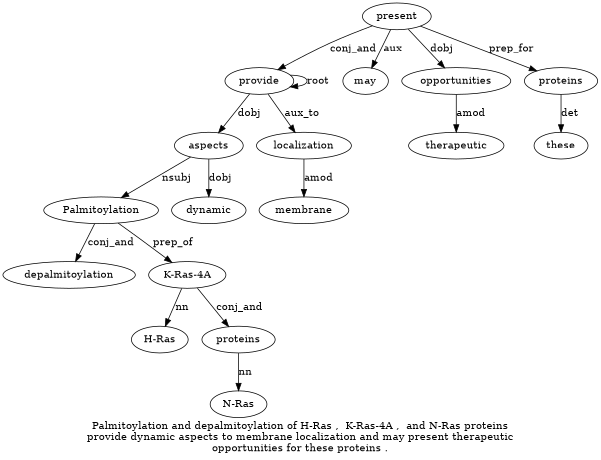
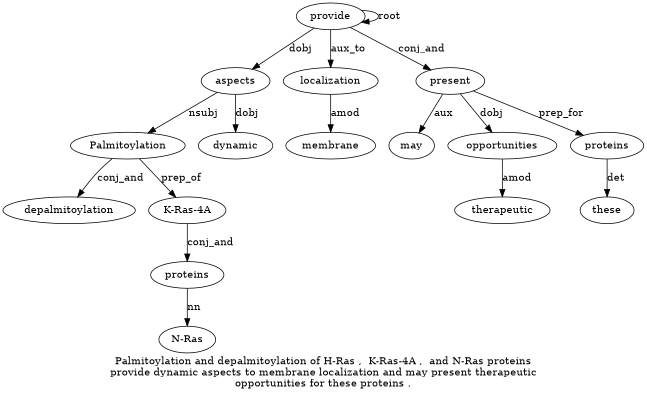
(328, 44) -> (387, 47)
(160, 340) -> none
